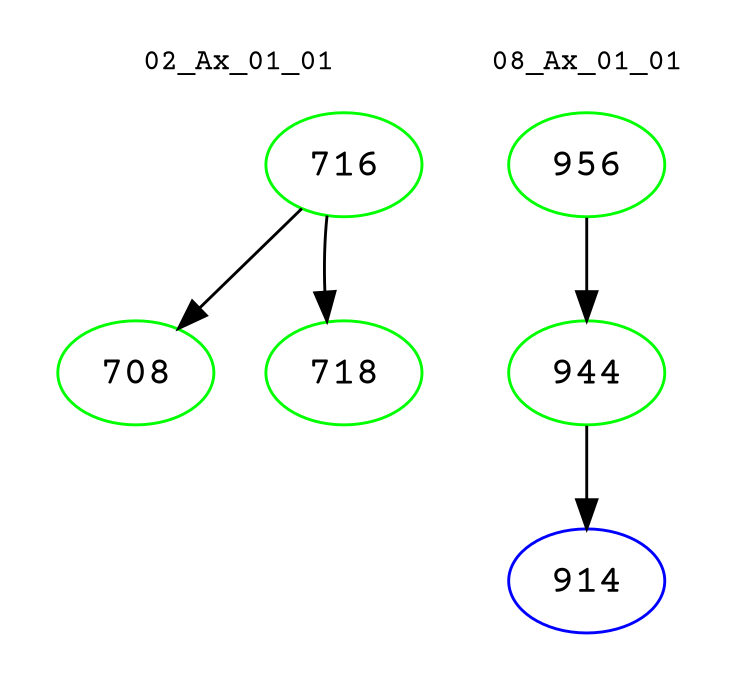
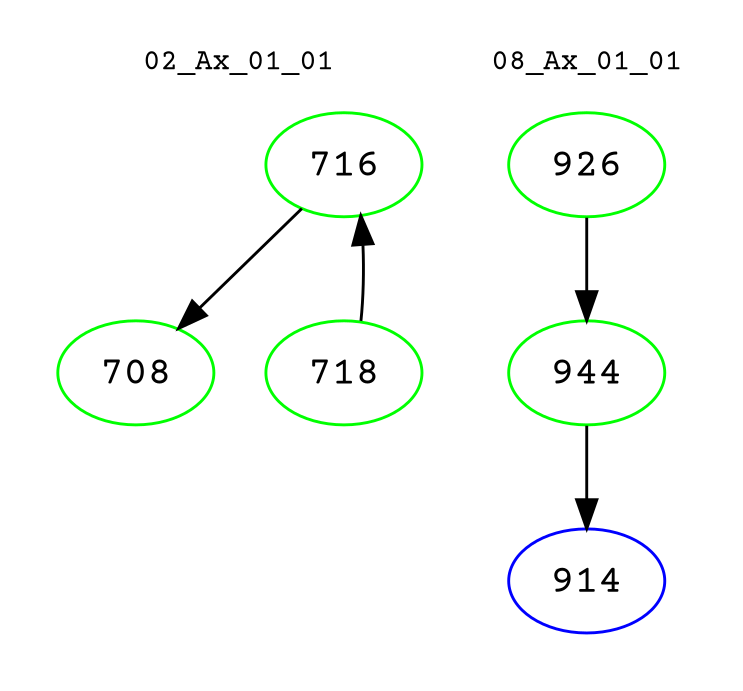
(587, 165) -> (587, 165)
(325, 254) -> (363, 283)
